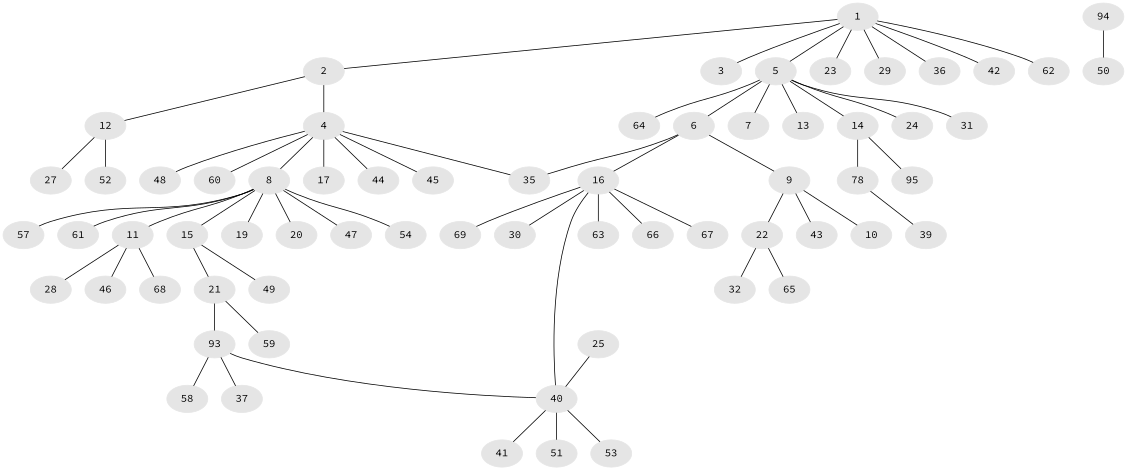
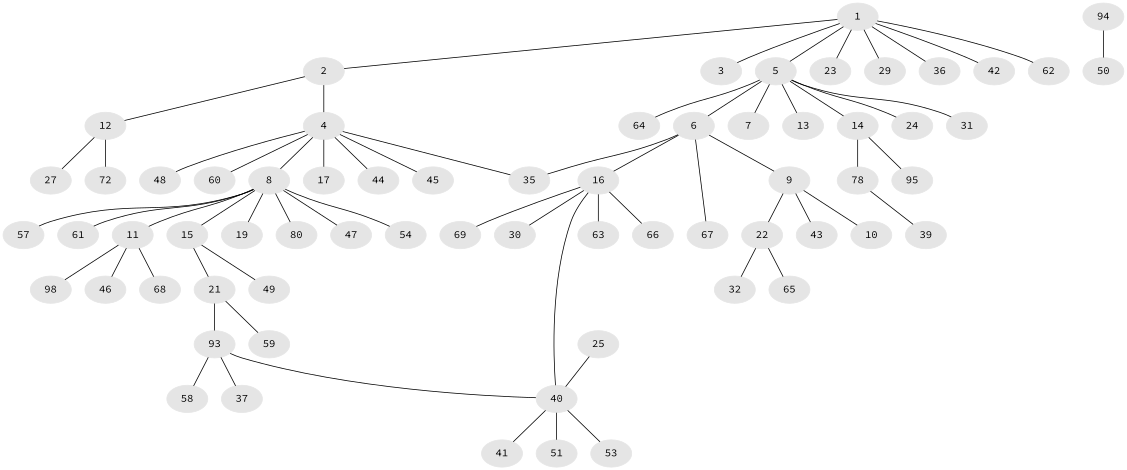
(105, 180) -> (105, 180)
(653, 208) -> (701, 180)
(297, 235) -> (297, 235)
(51, 290) -> (51, 290)
